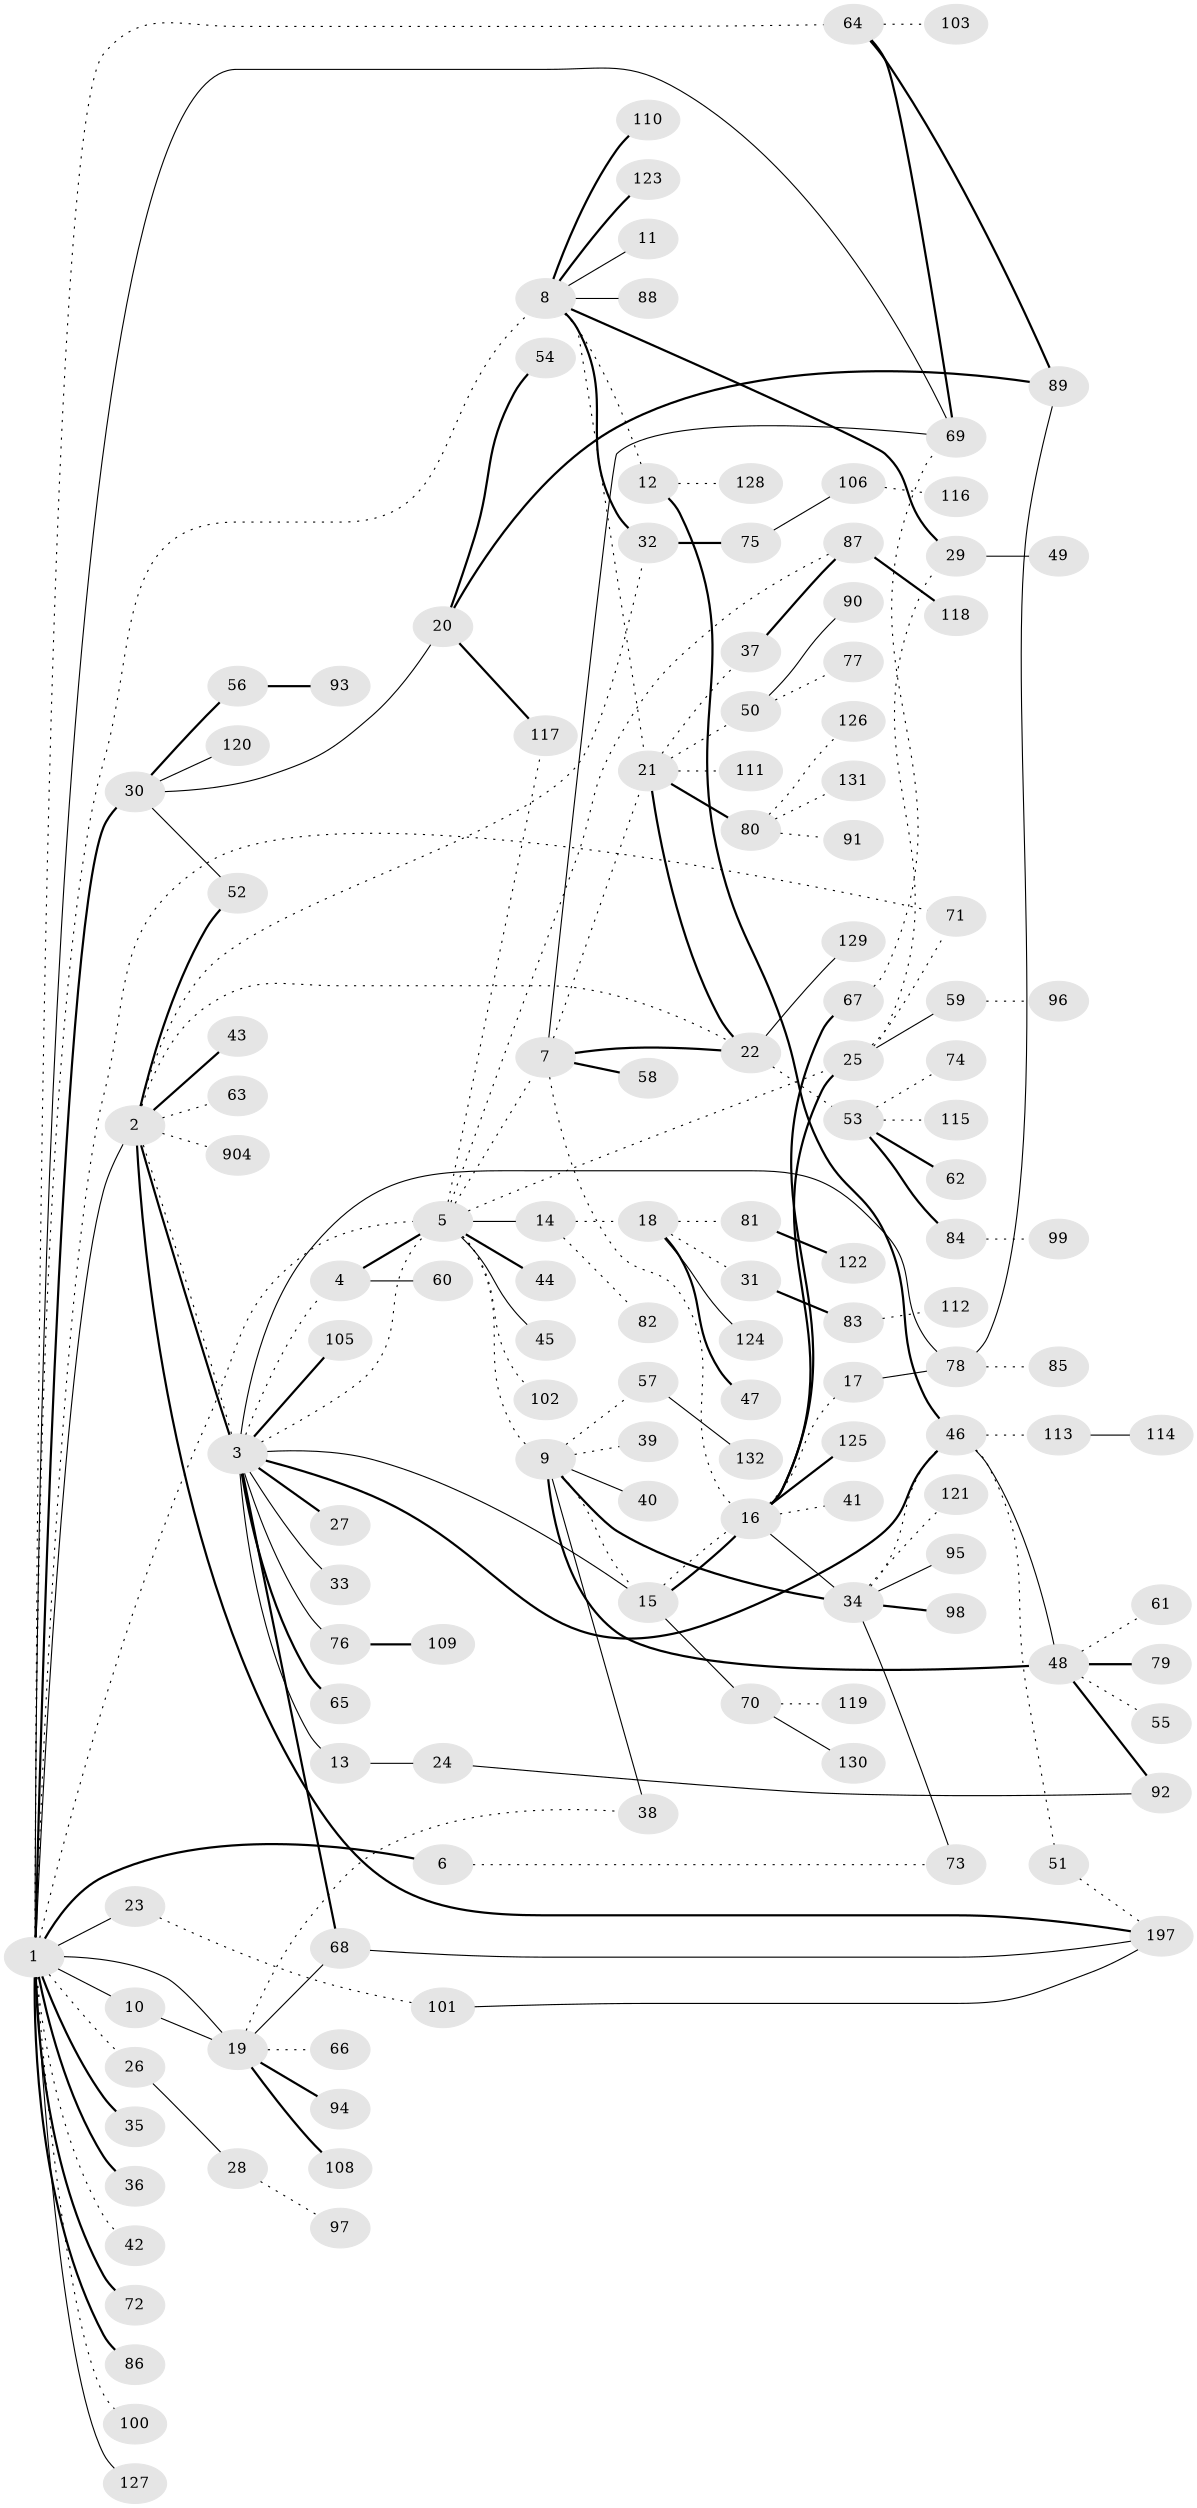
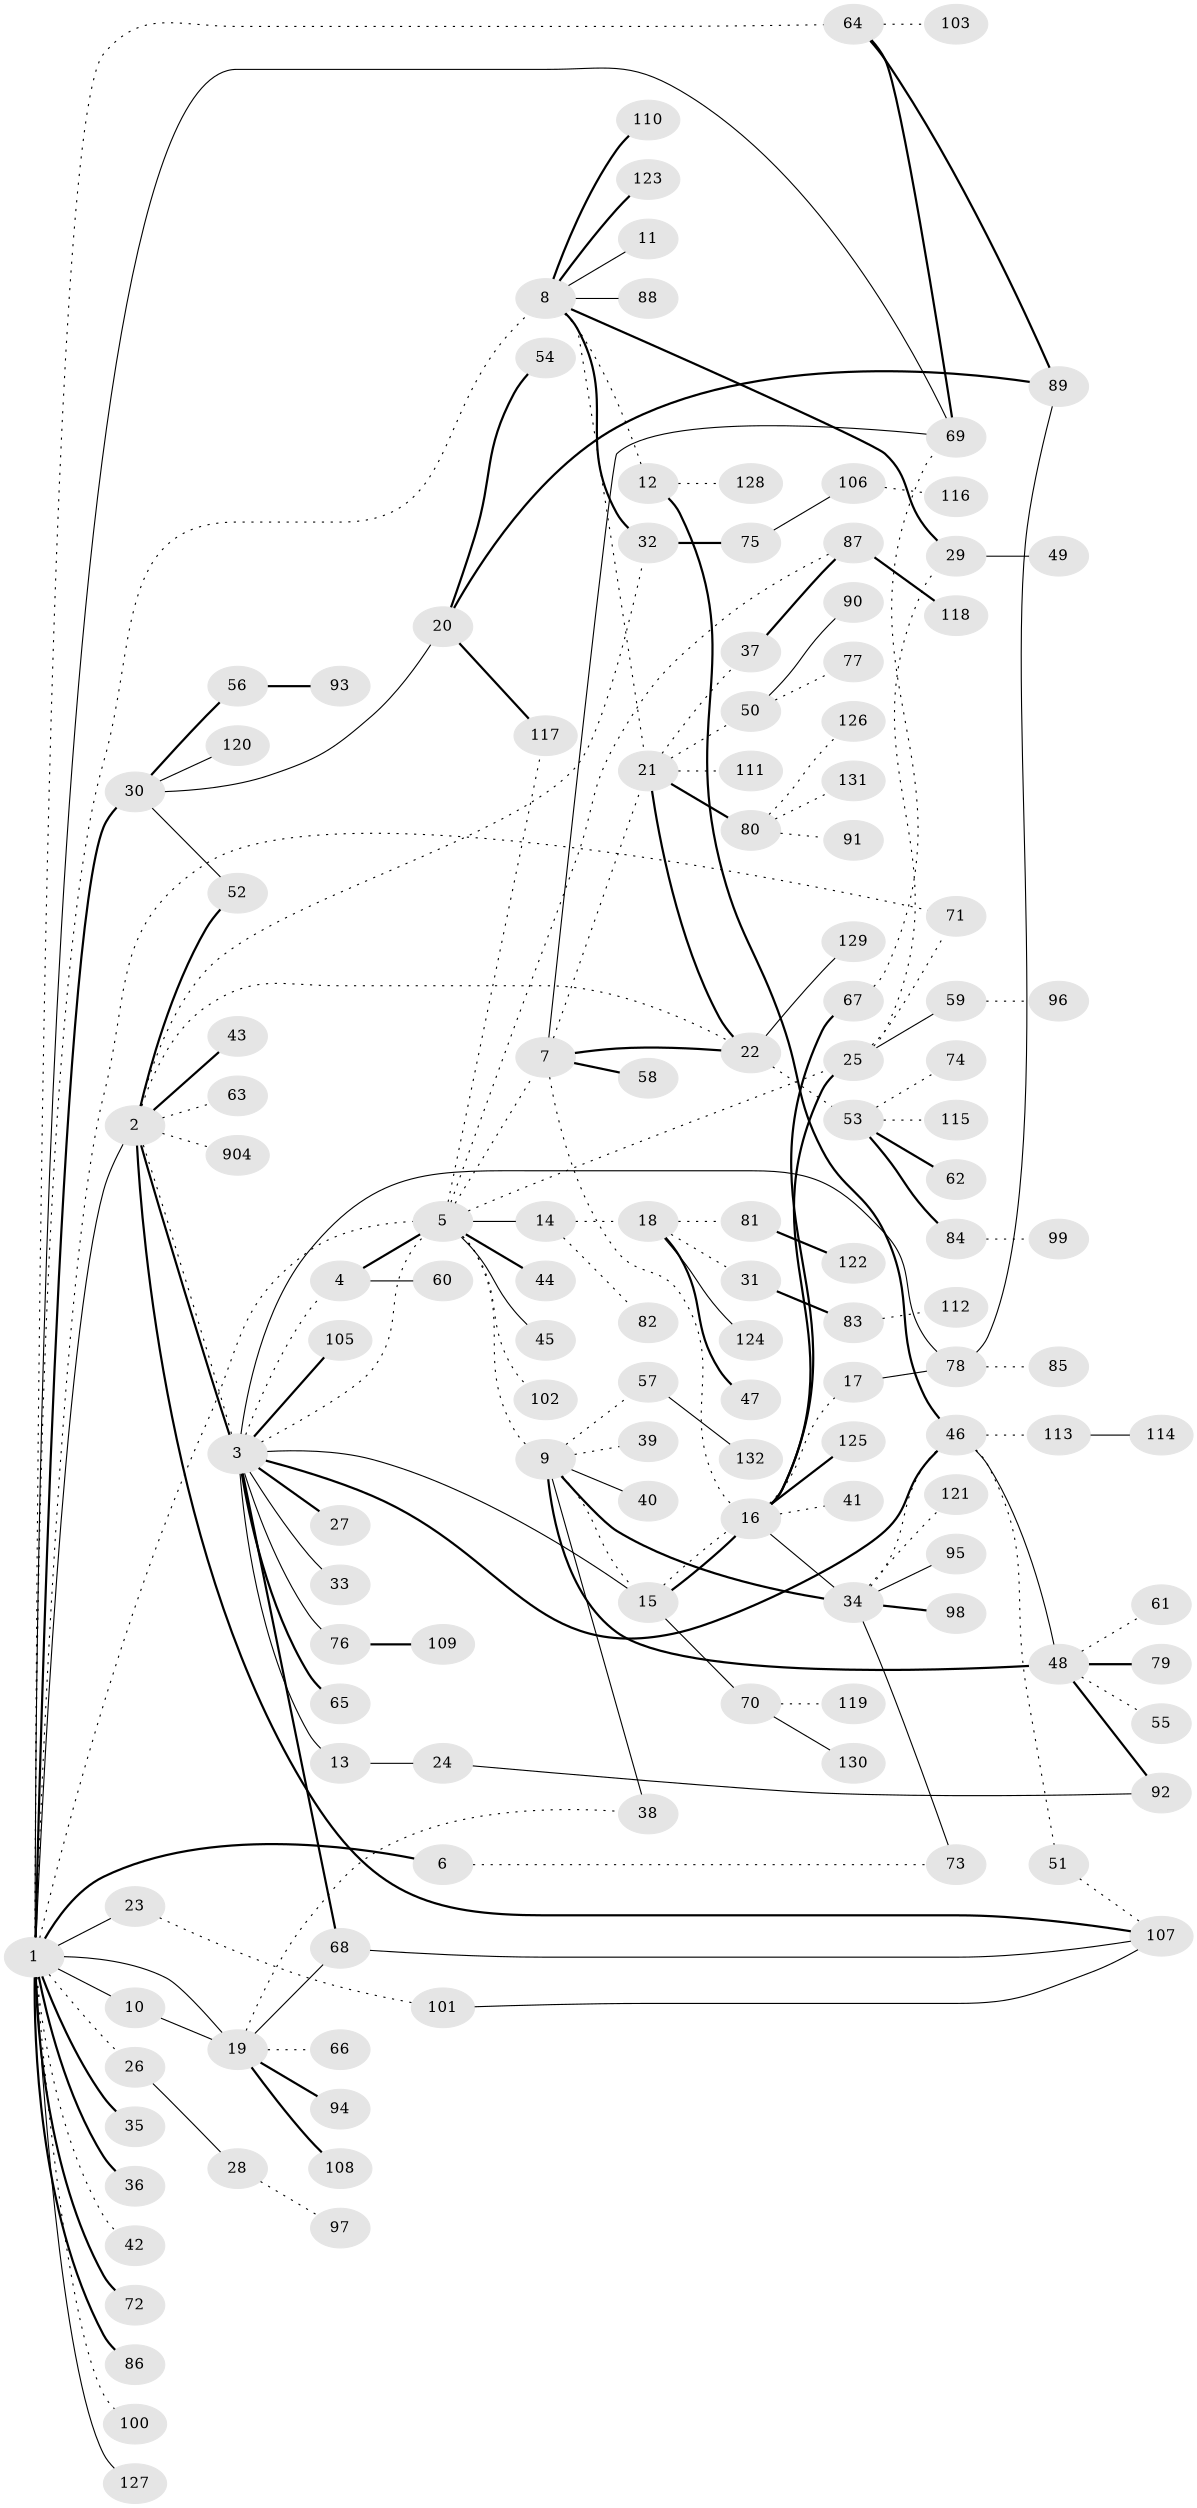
(1161, 1936) -> (1161, 1936)
